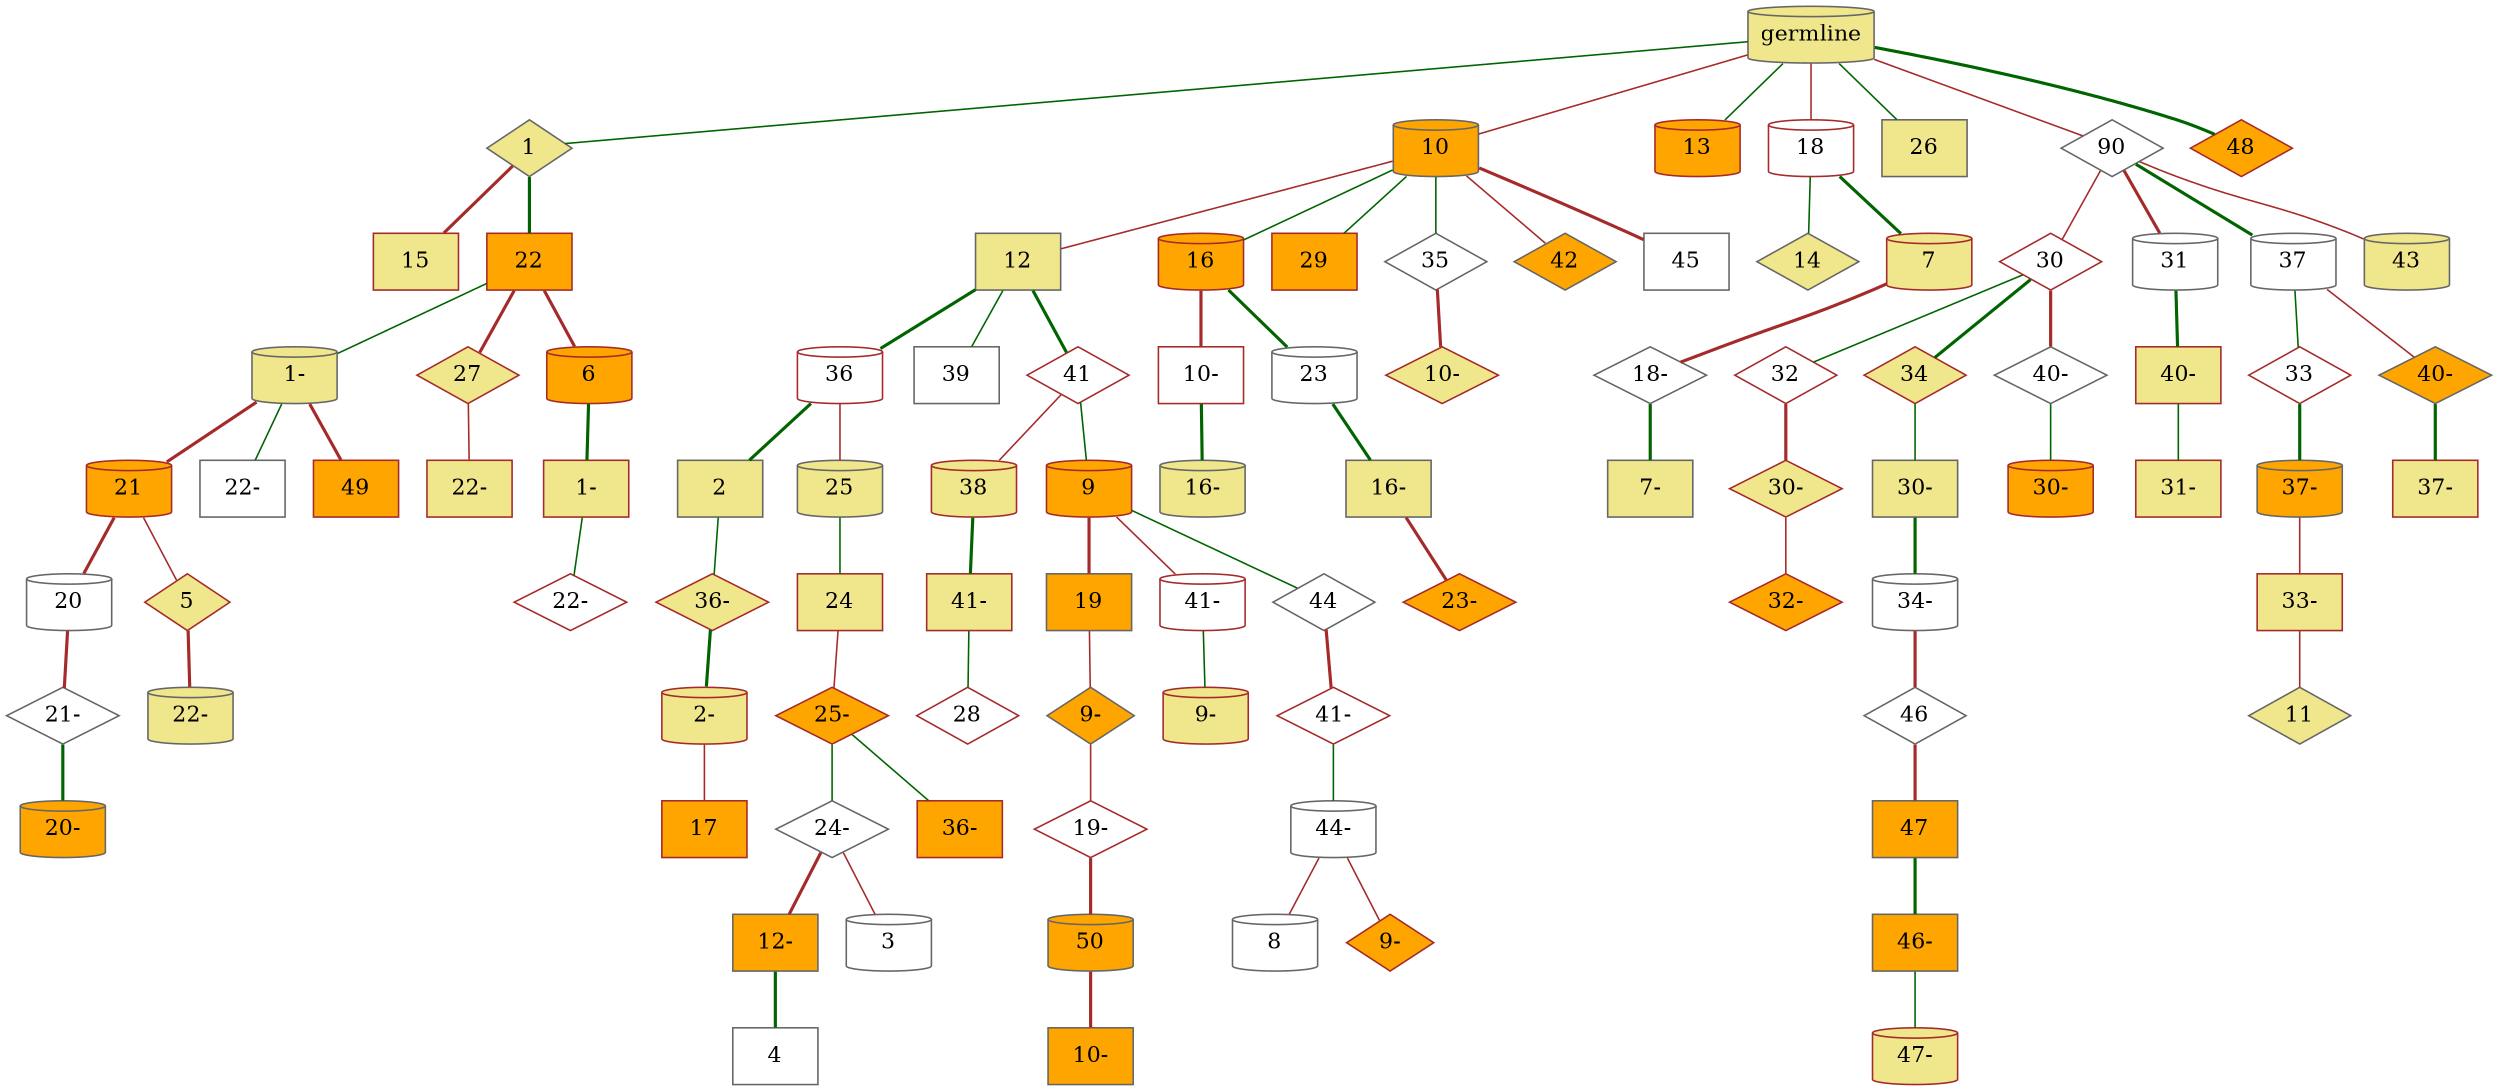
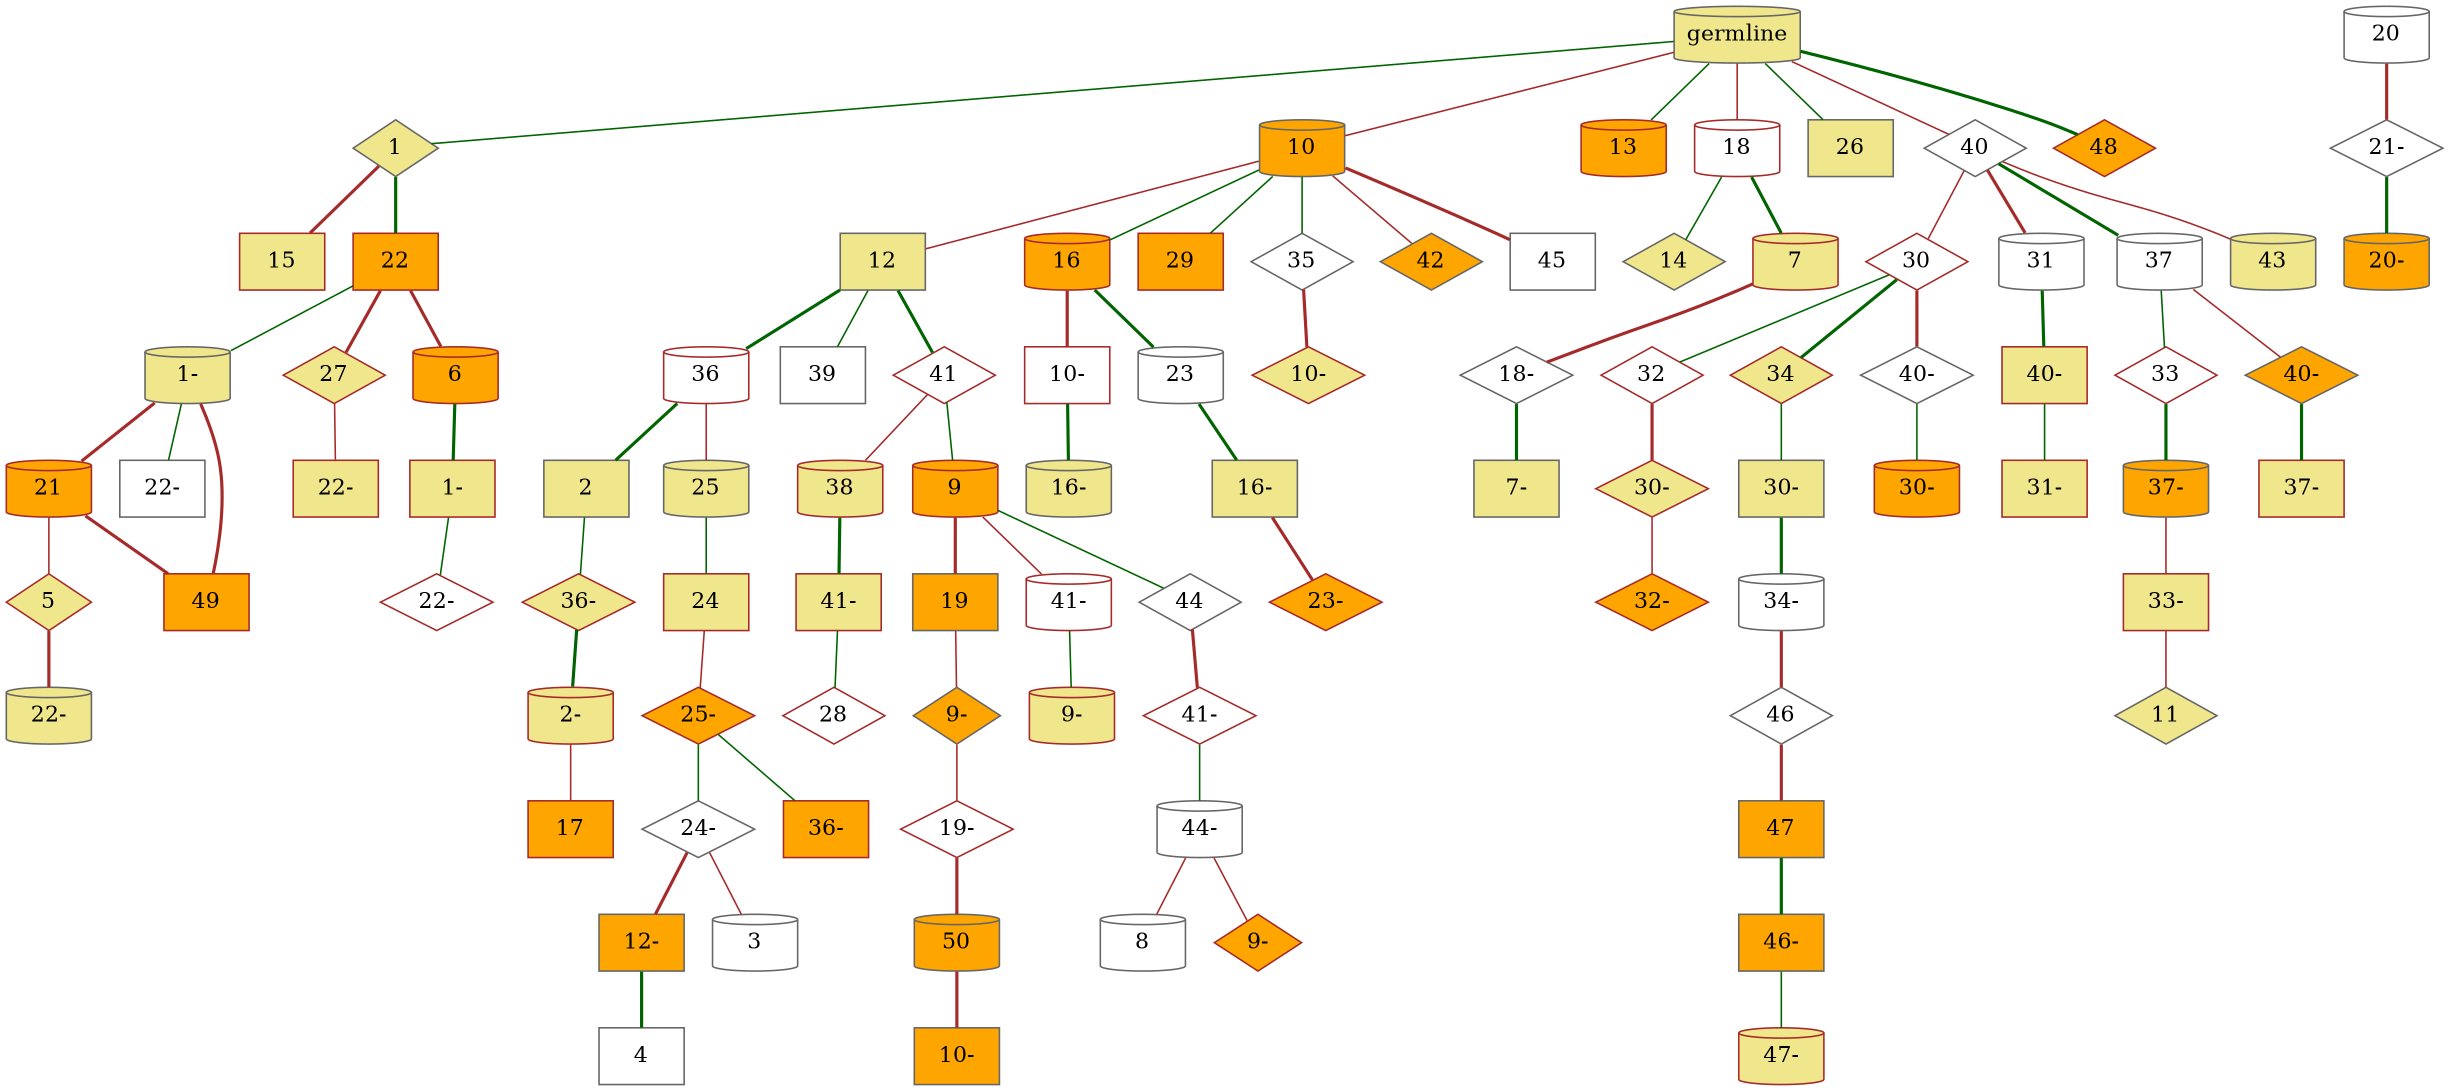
(2112, 148) -> (1975, 148)
(99, 546) -> (127, 545)
